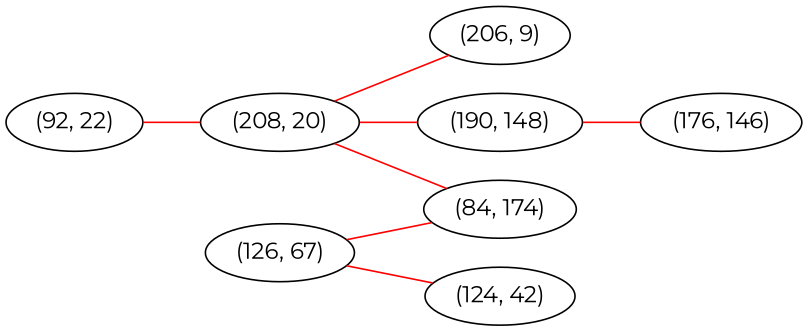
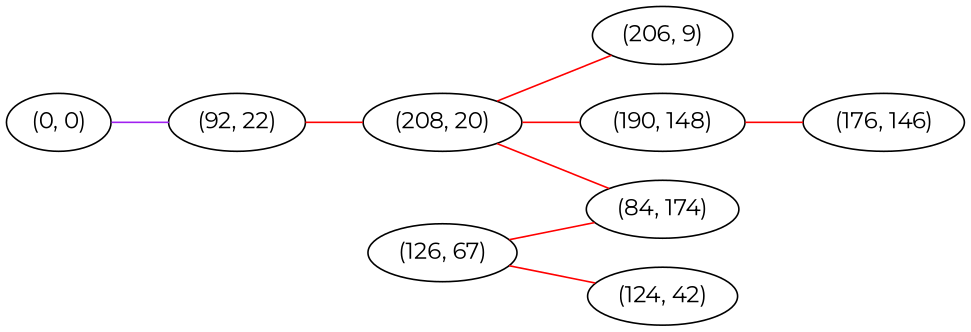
none -> (59, 122)
